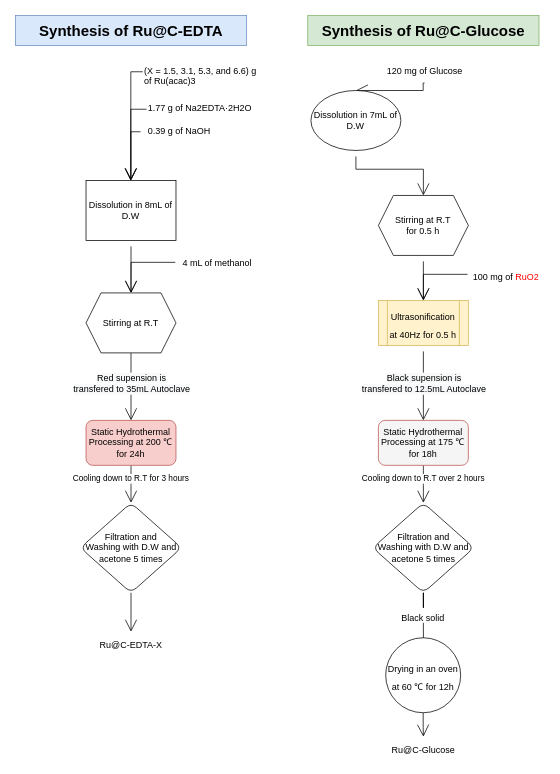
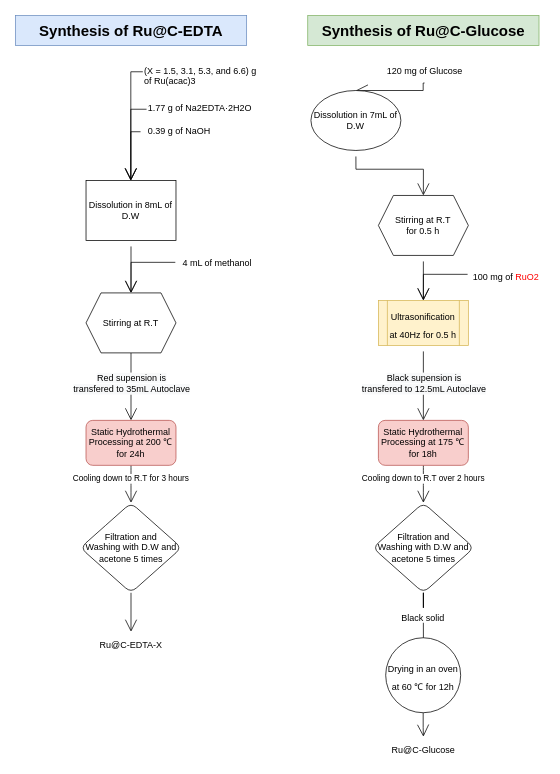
(424, 443) -> (424, 443)
